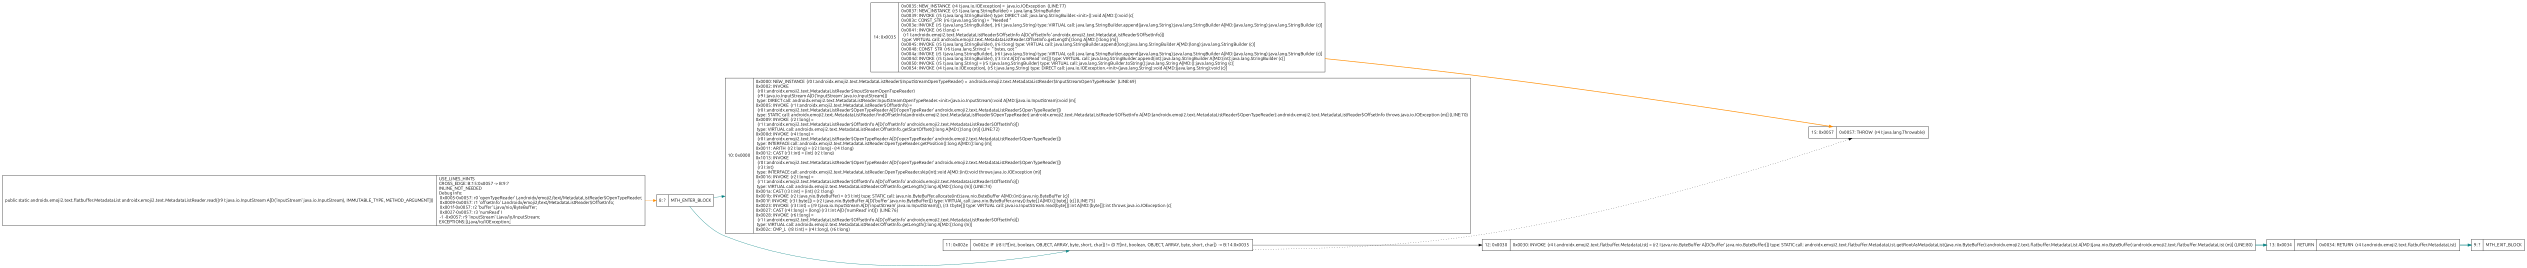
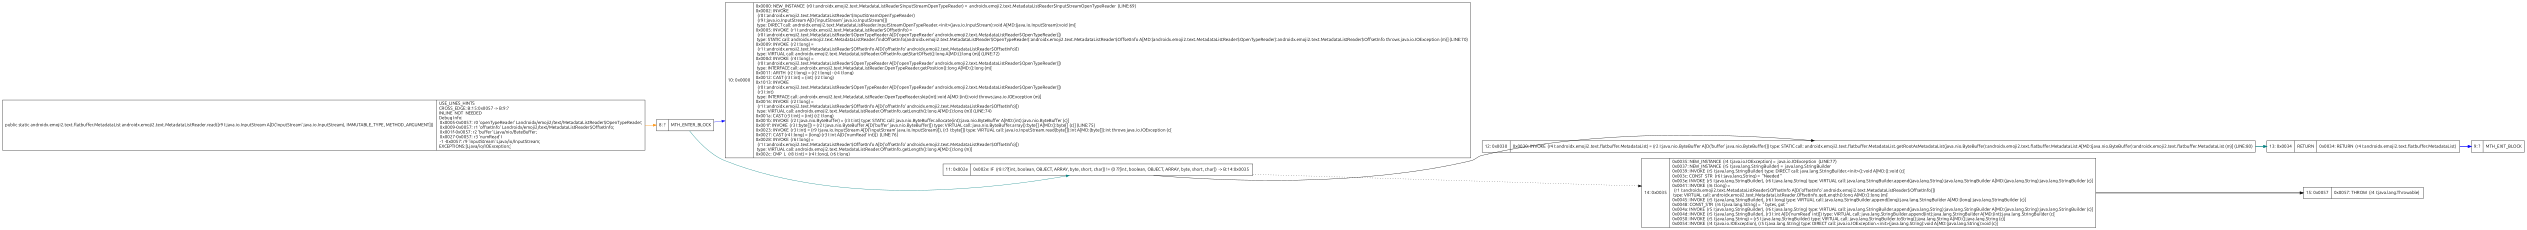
(1578, 89) -> (2198, 193)
(718, 197) -> (718, 122)
(1556, 221) -> (1446, 180)
(2464, 245) -> (2464, 146)
